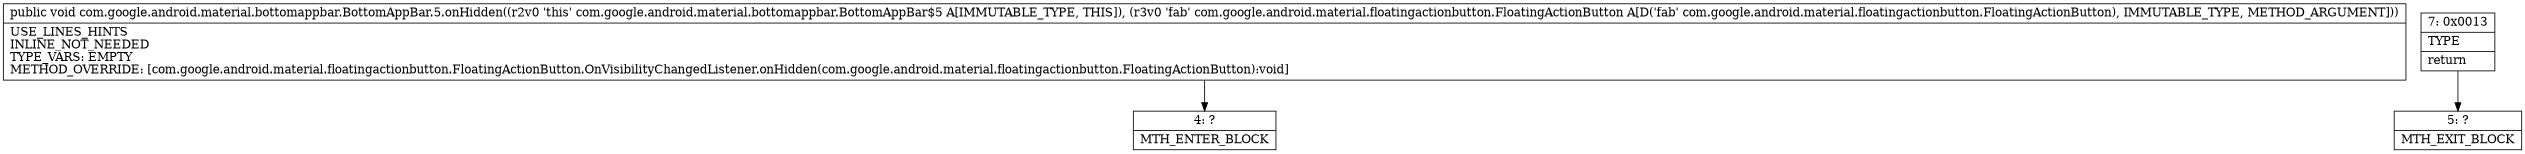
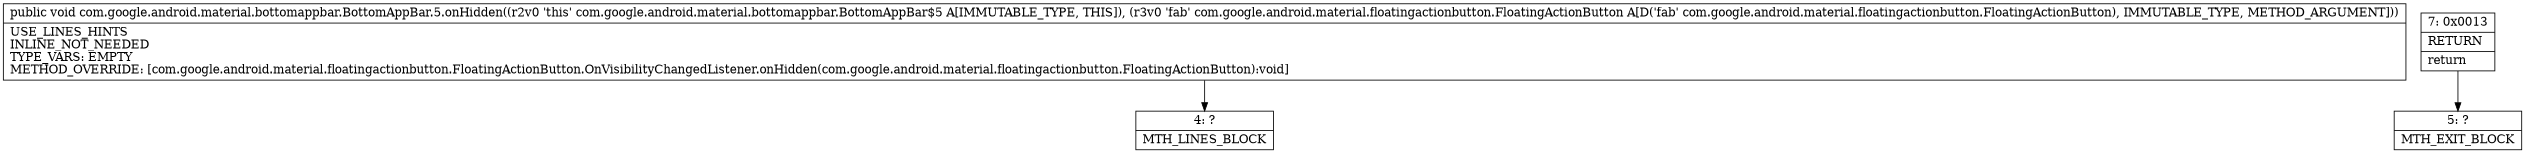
(2444, 42) -> (2455, 42)
(1205, 140) -> (1205, 140)
